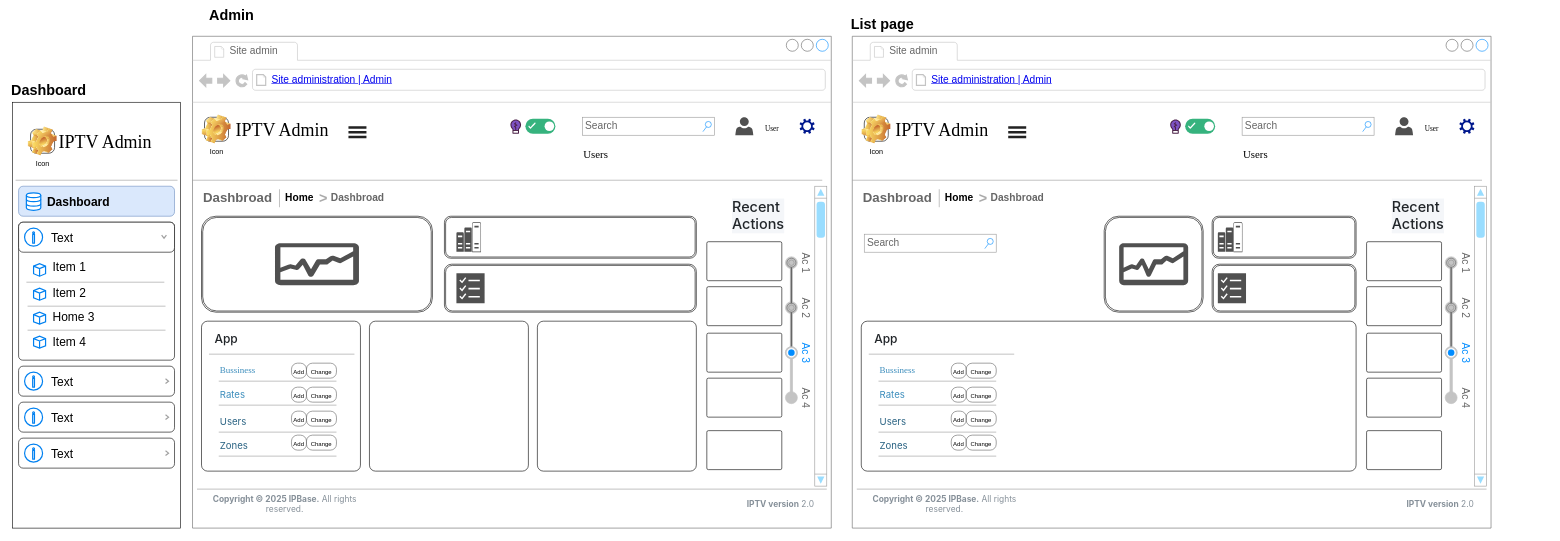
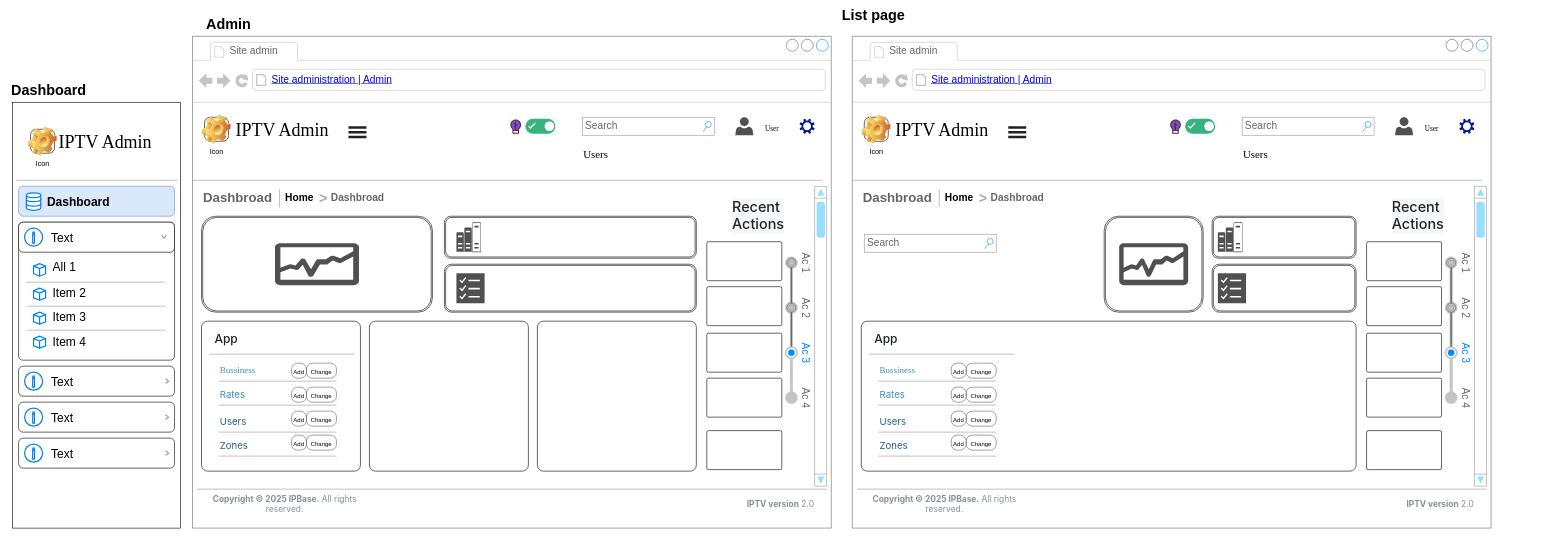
(231, 15) -> (228, 24)
(882, 24) -> (873, 15)
(64, 267) -> (60, 267)
(64, 317) -> (64, 317)
